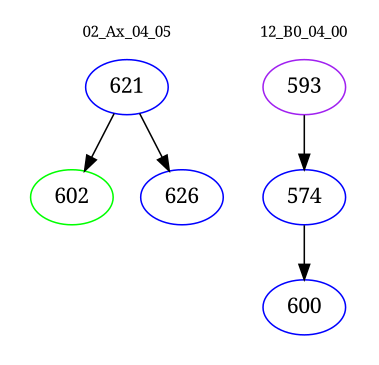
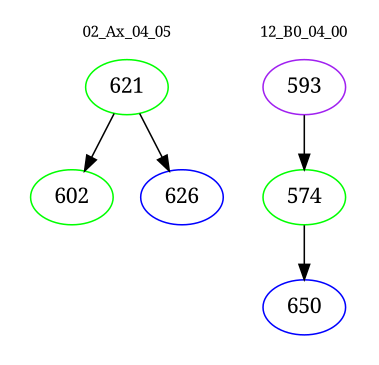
(127, 87) -> (127, 87)
(304, 197) -> (304, 197)
(304, 307) -> (304, 307)
